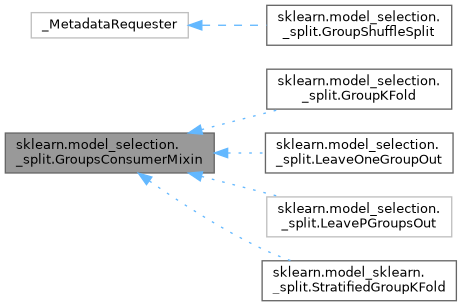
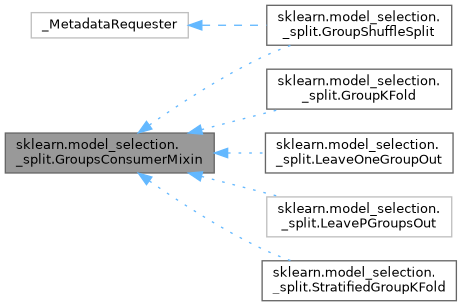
none -> (218, 81)
(359, 281) -> (359, 281)
